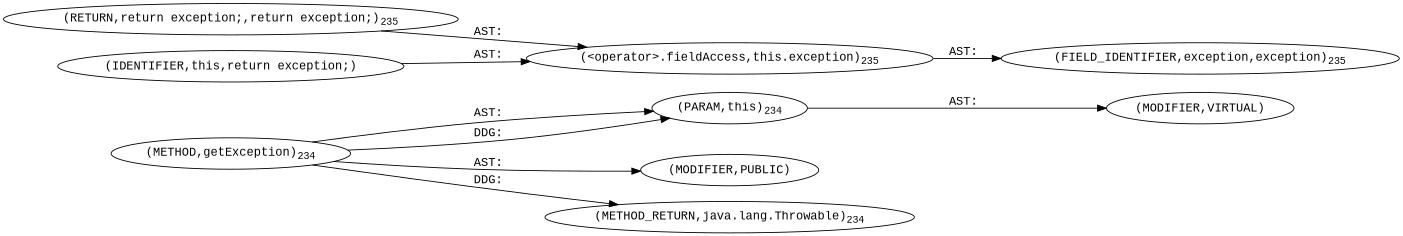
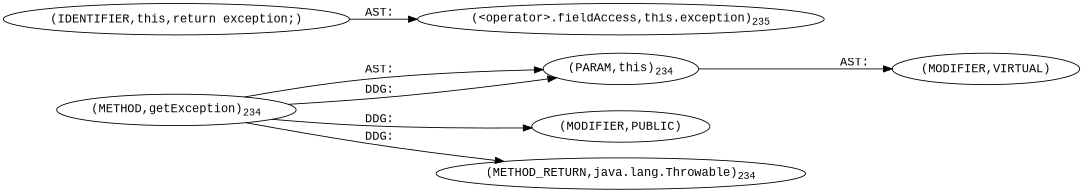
(231, 19) -> none
(1200, 58) -> none
(492, 163) -> (383, 119)
